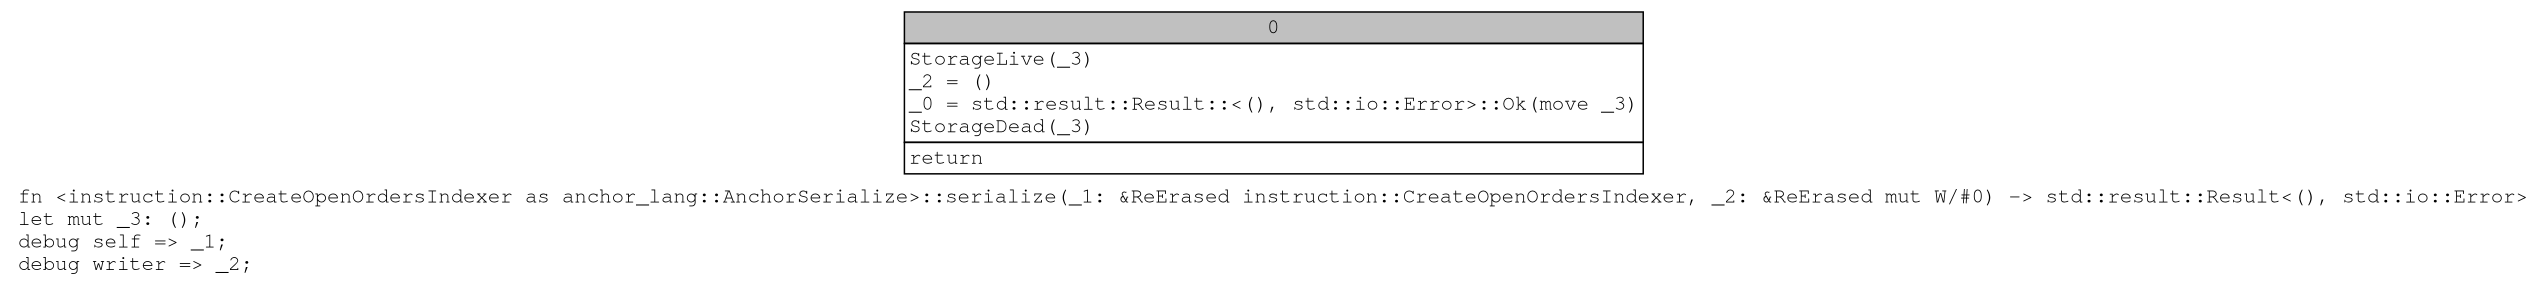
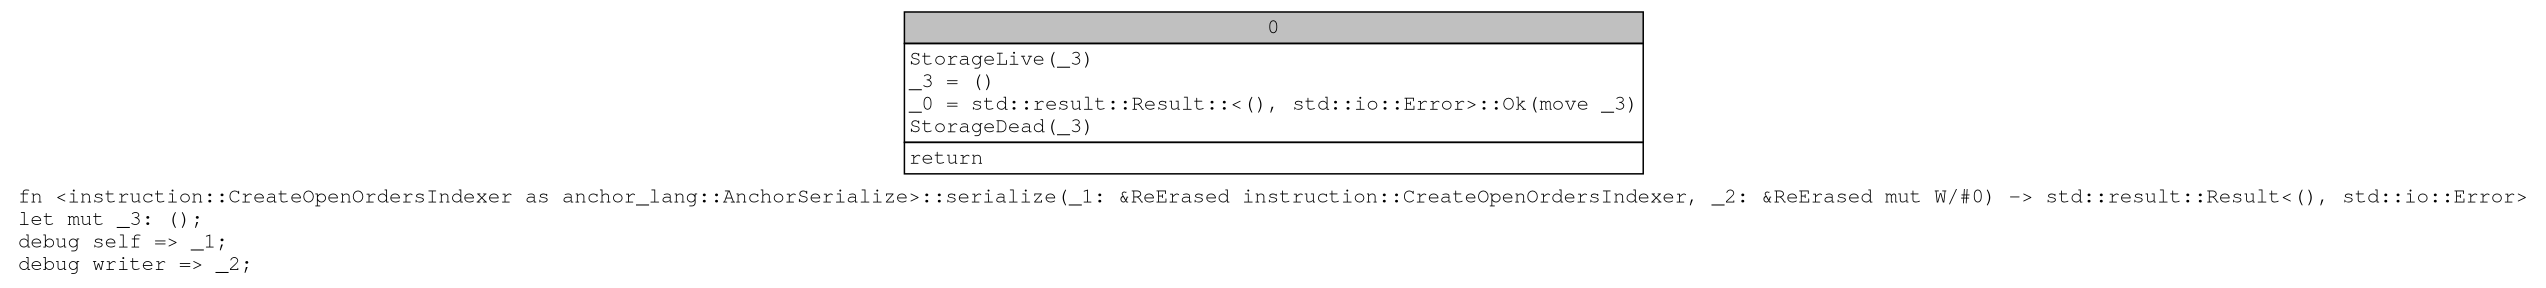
(952, 81) -> (952, 81)
